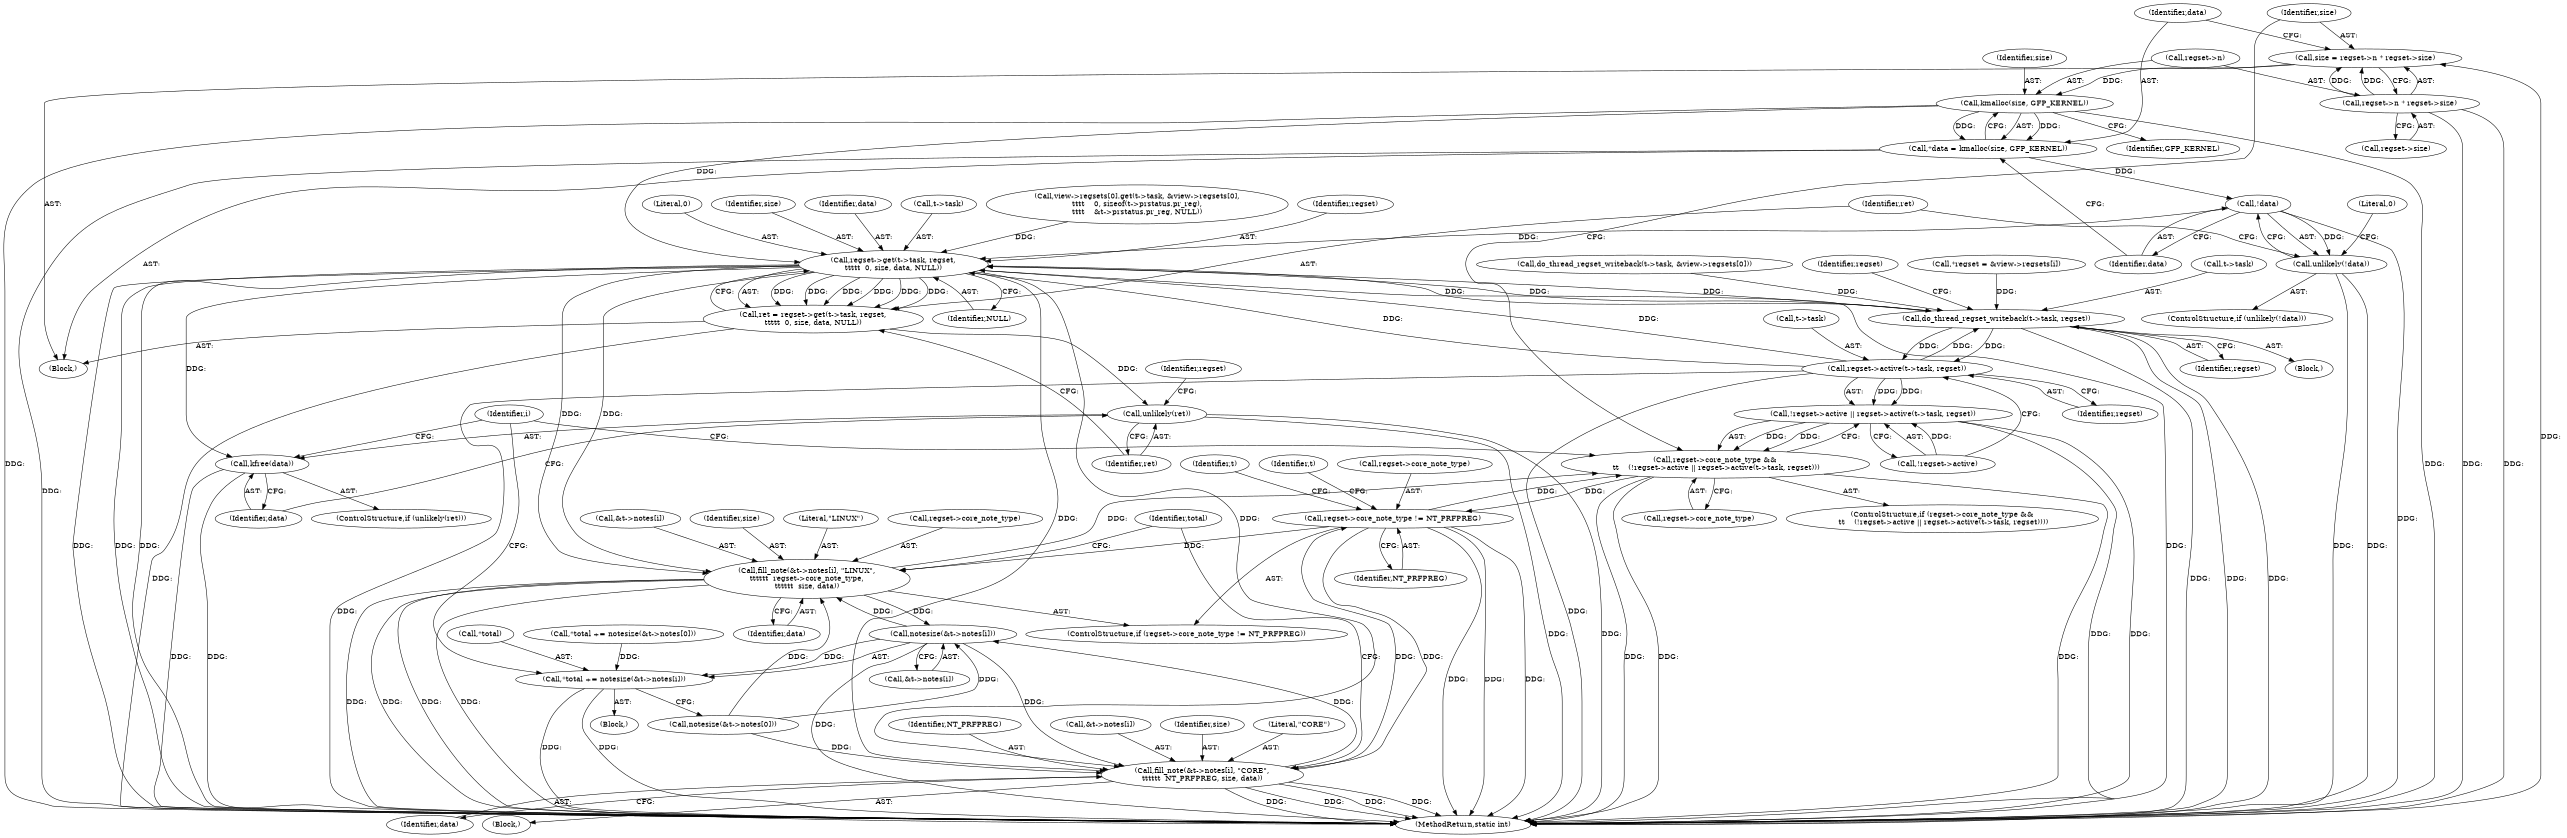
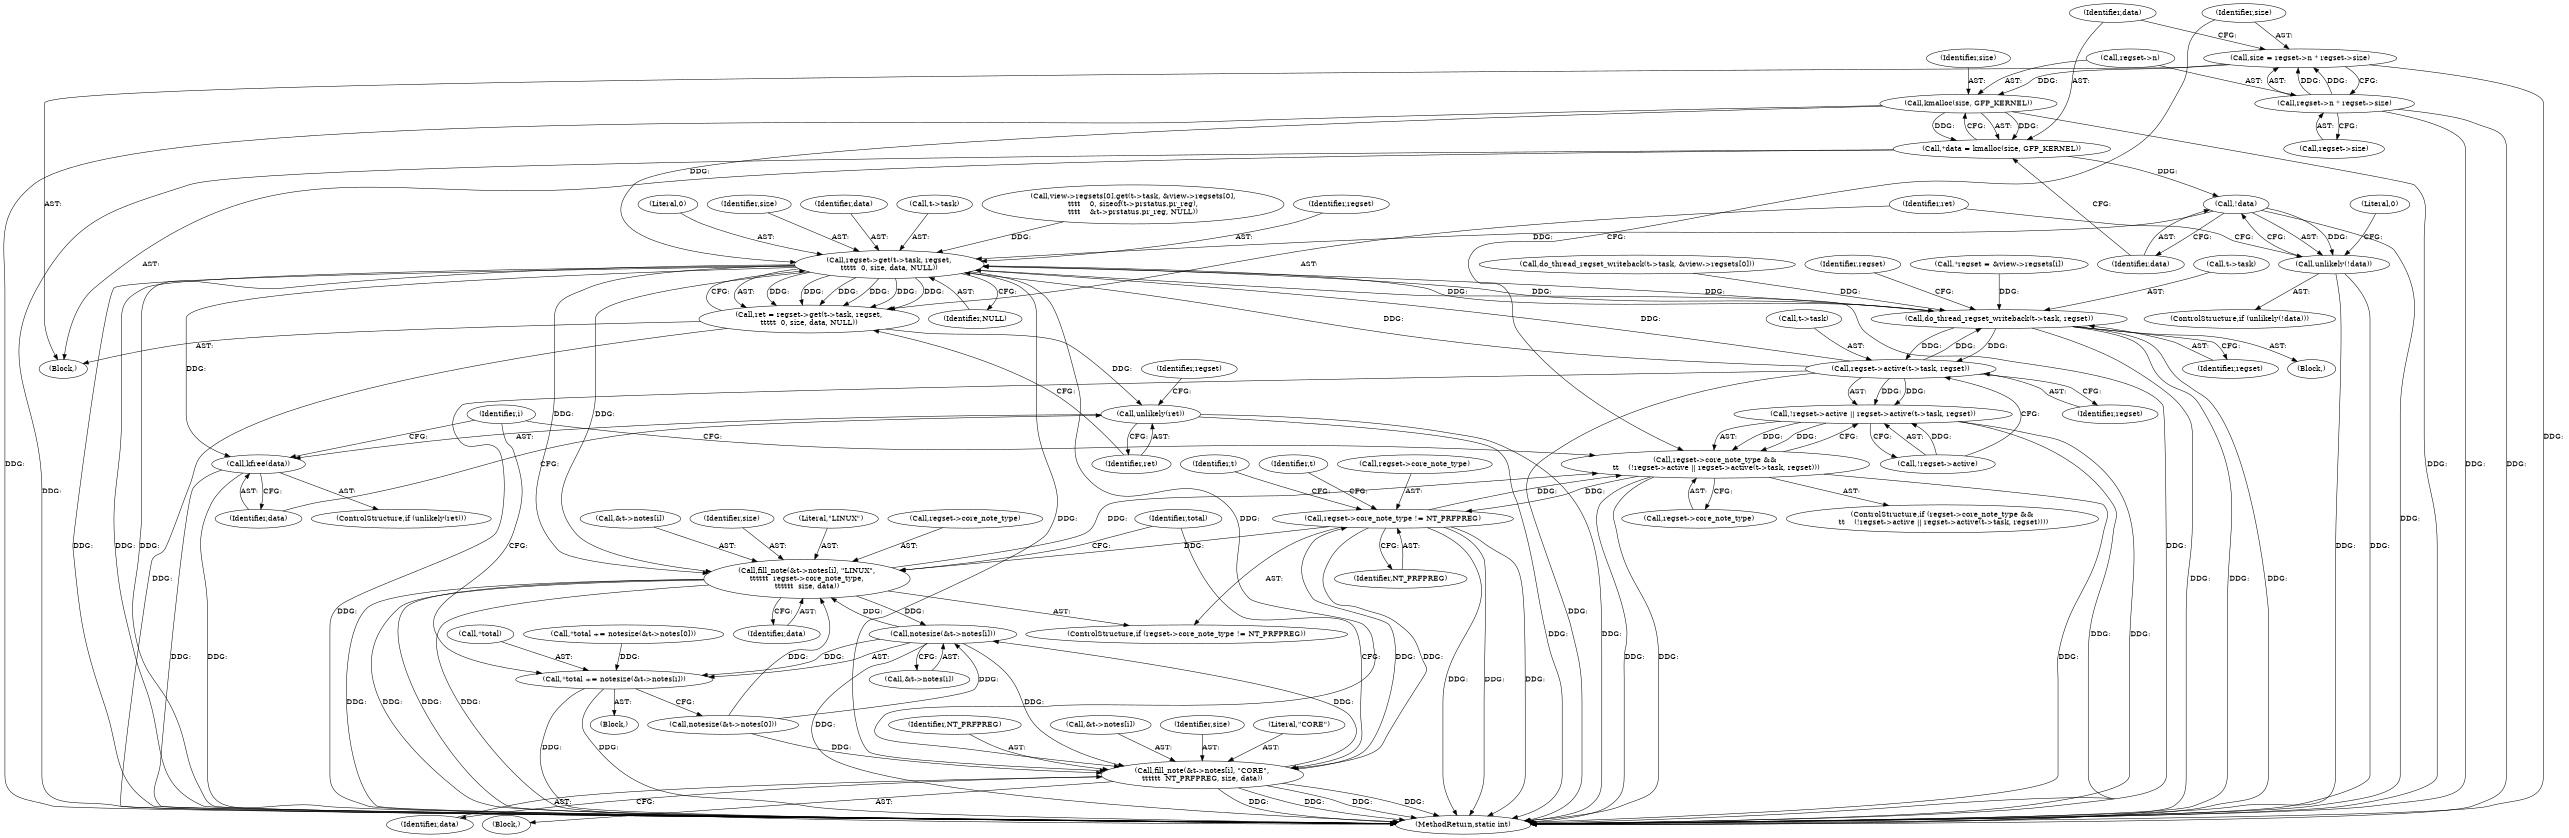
(2173, 149) -> none
(2430, 806) -> (2520, 800)
